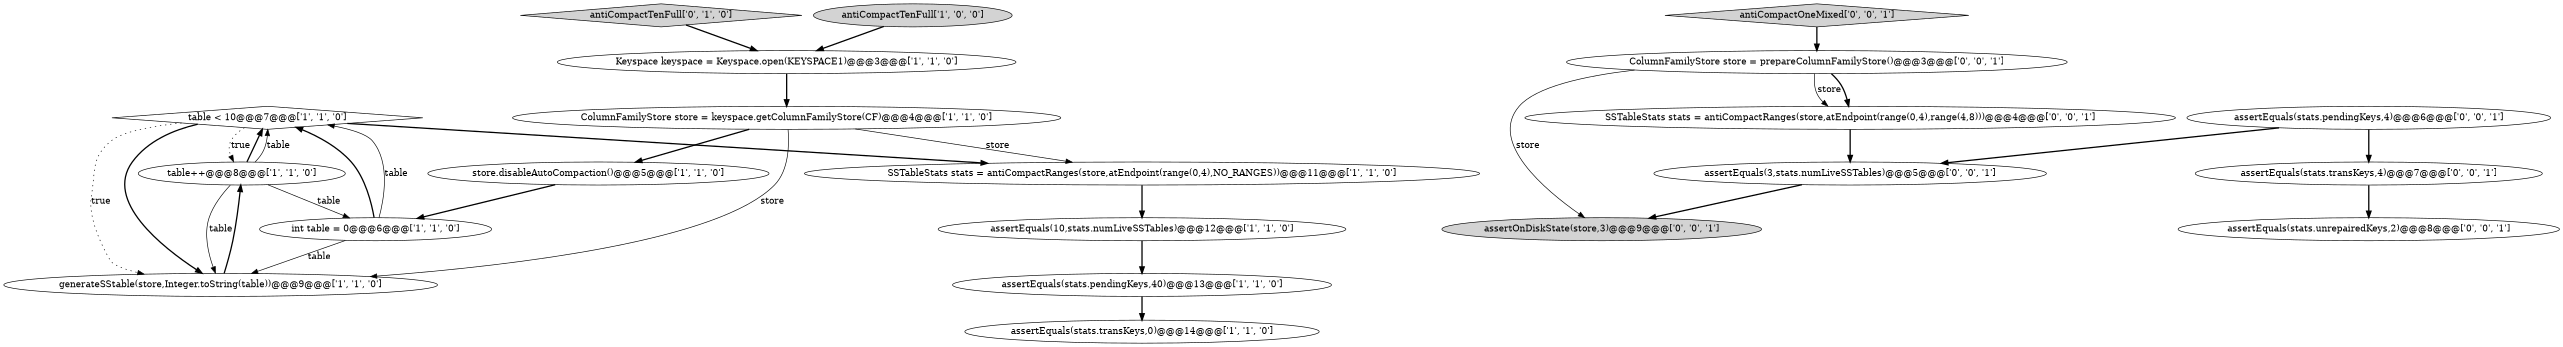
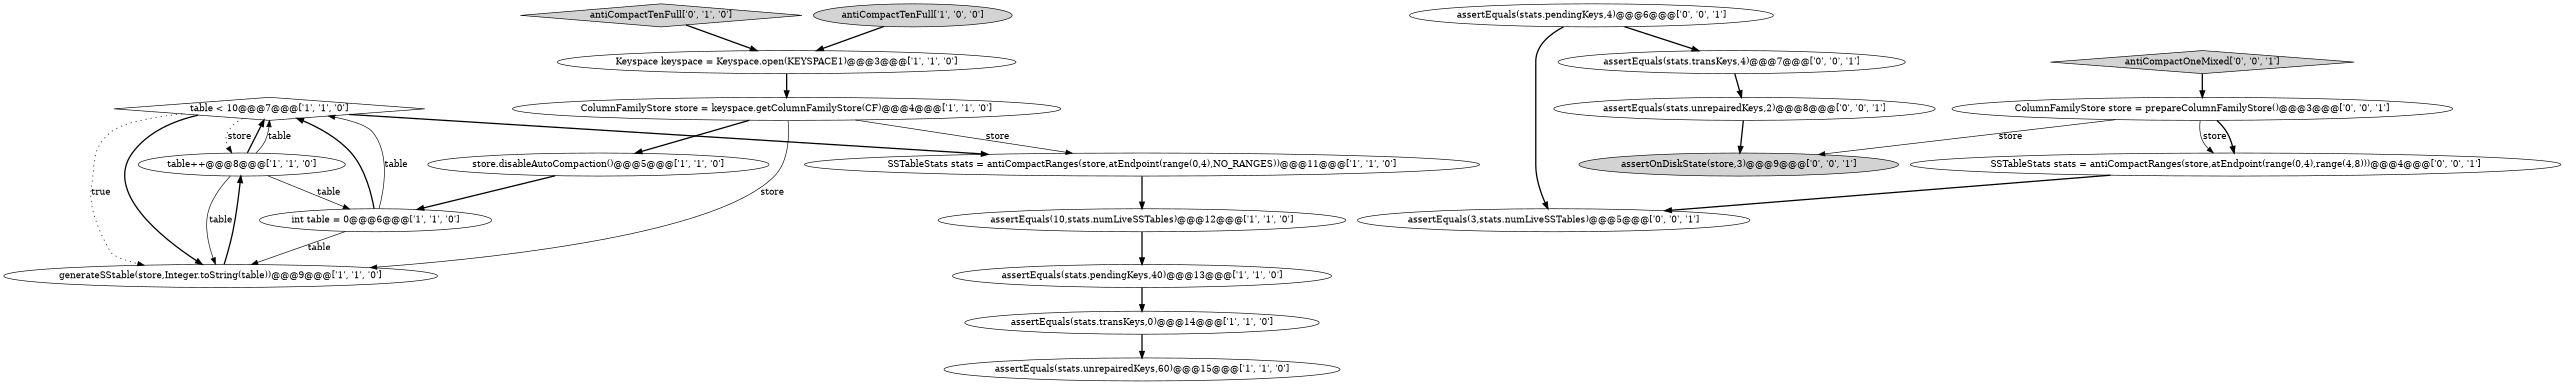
(241, 146) -> (240, 137)
(1729, 201) -> (1742, 133)
none -> (1142, 369)
